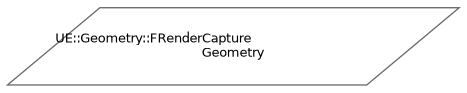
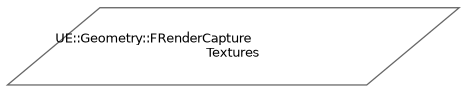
(233, 46) -> (233, 46)
